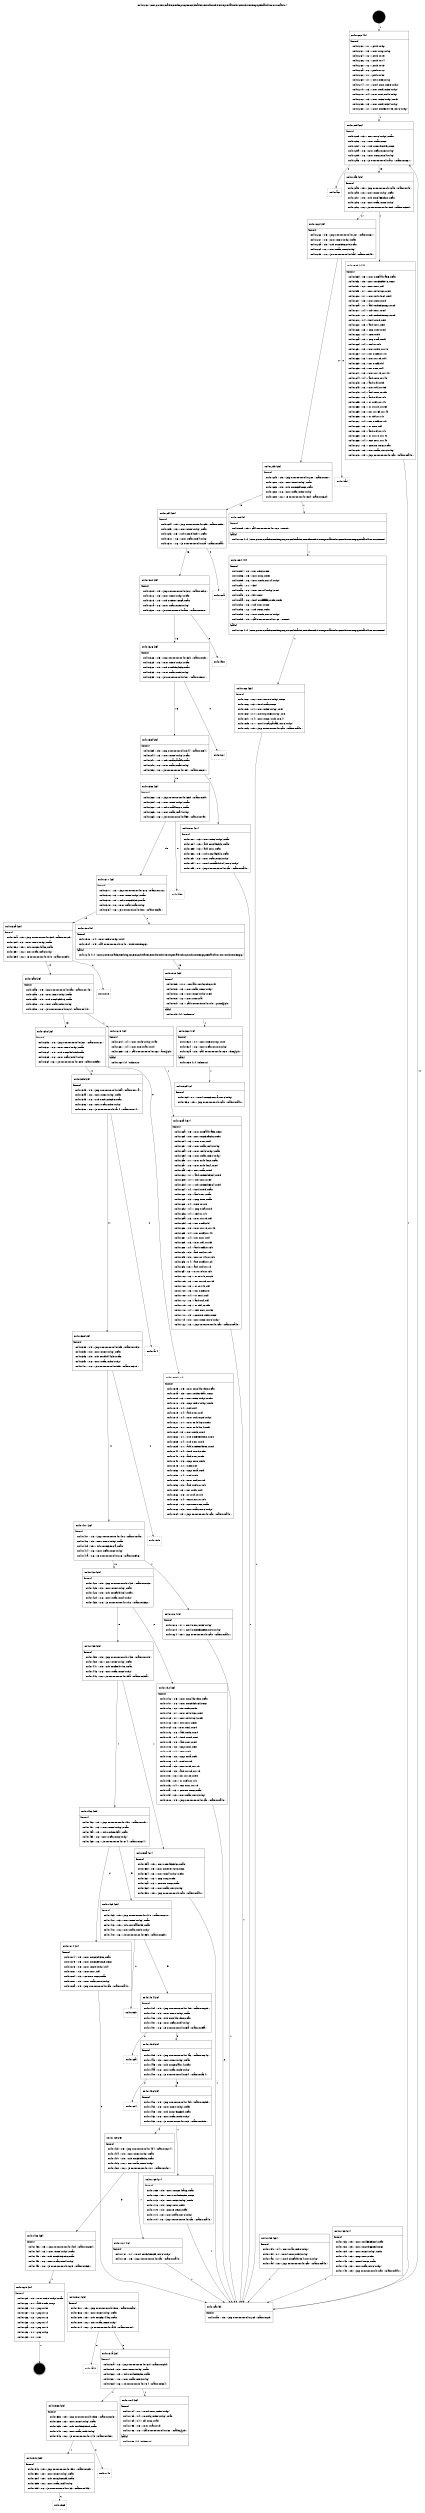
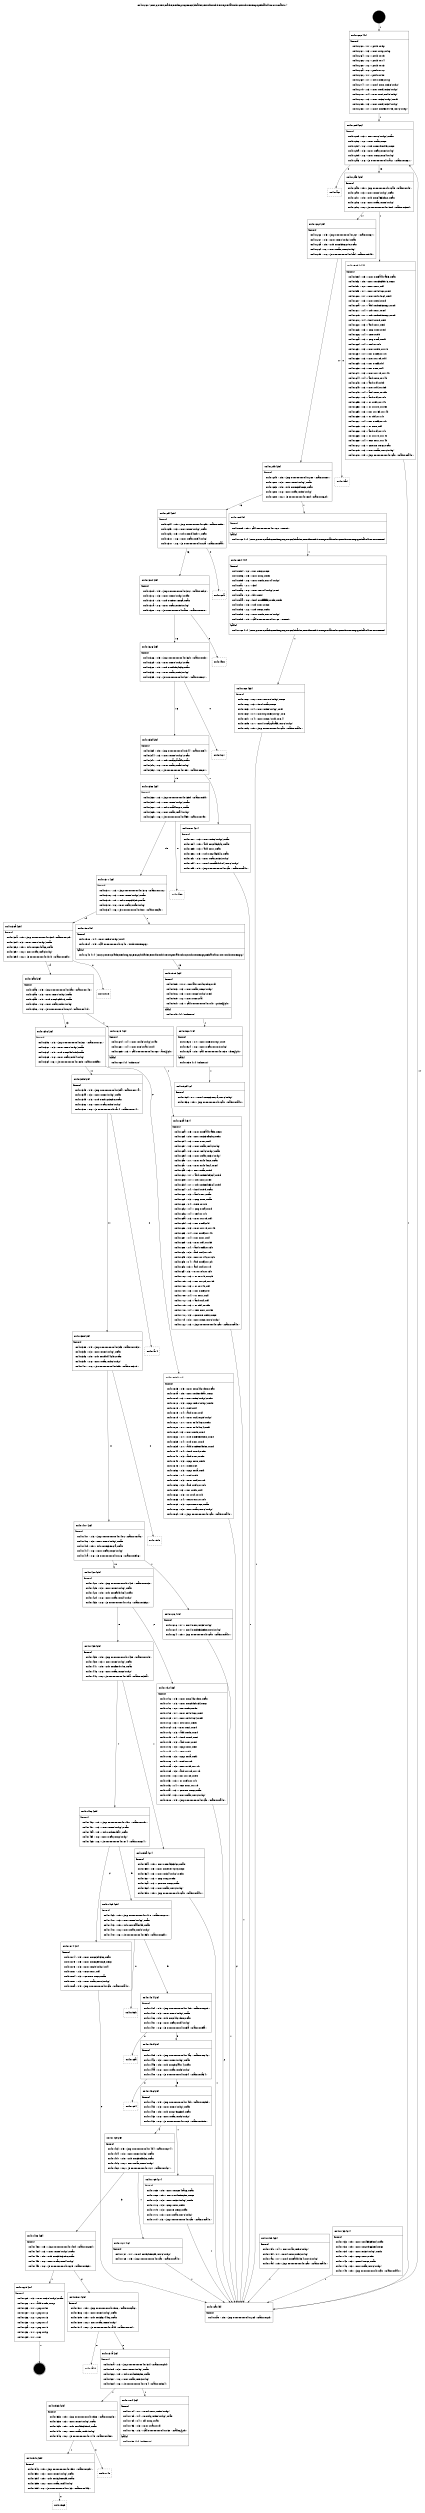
none -> (235, 1909)
none -> (81, 2281)
